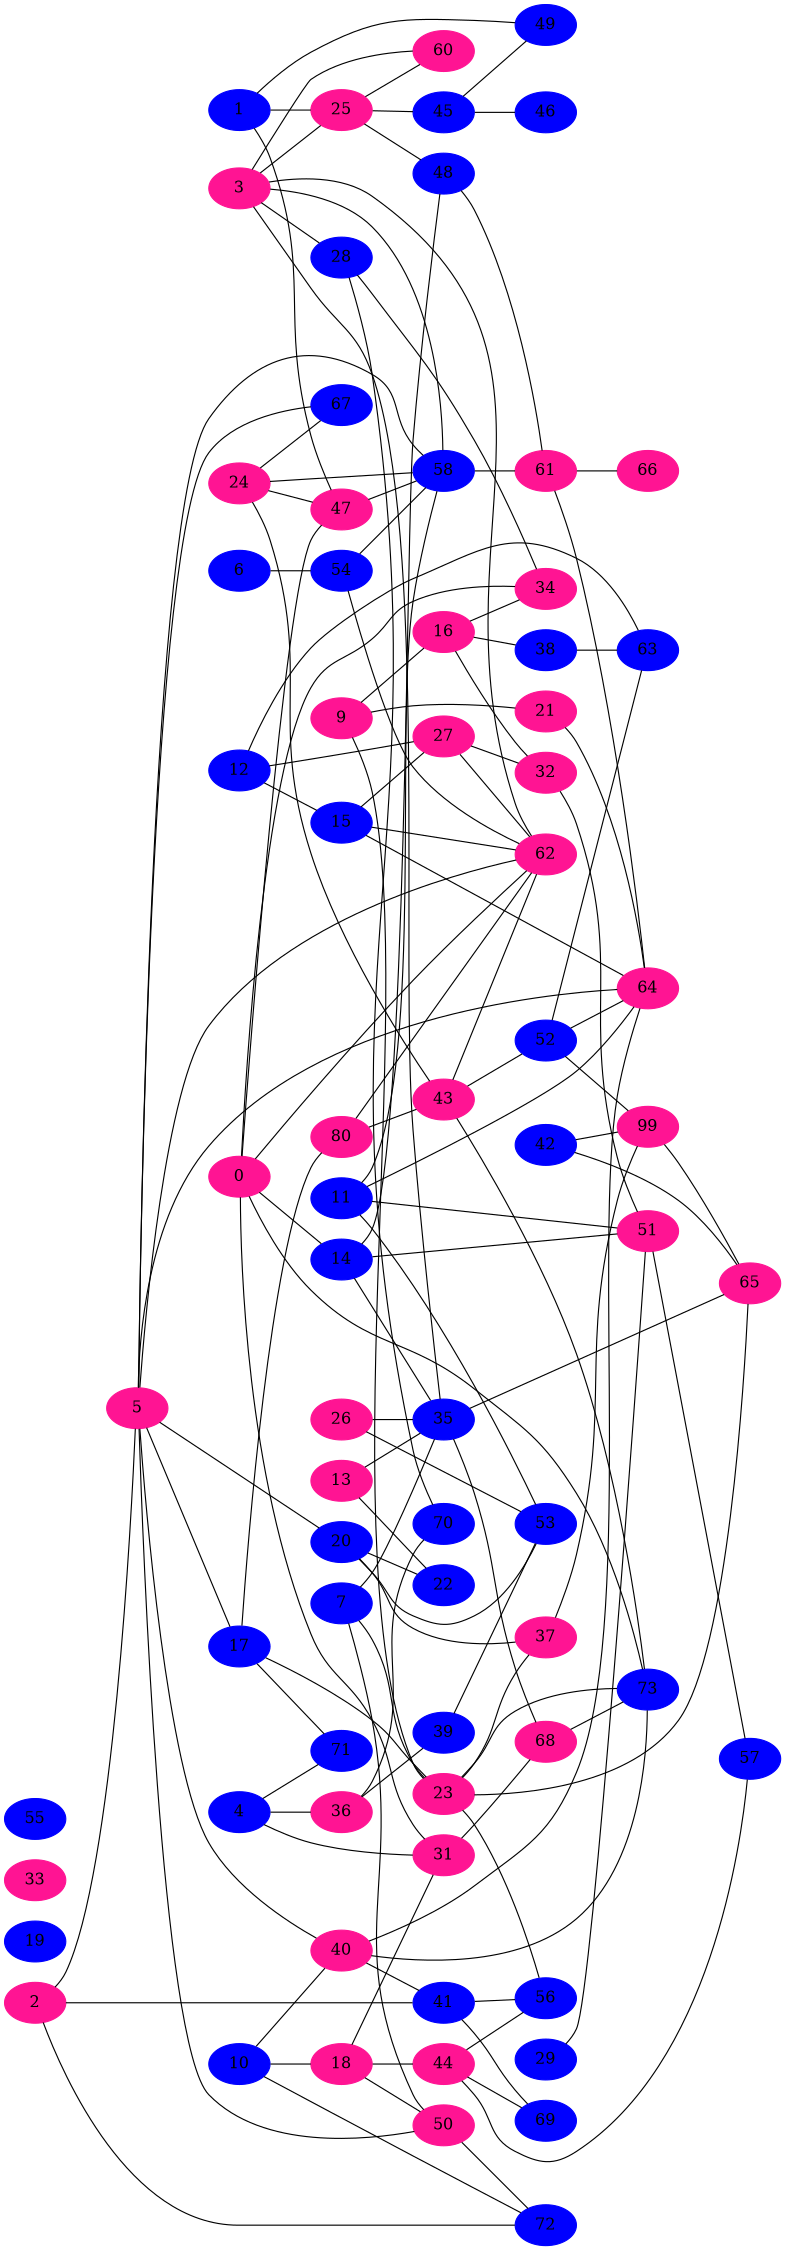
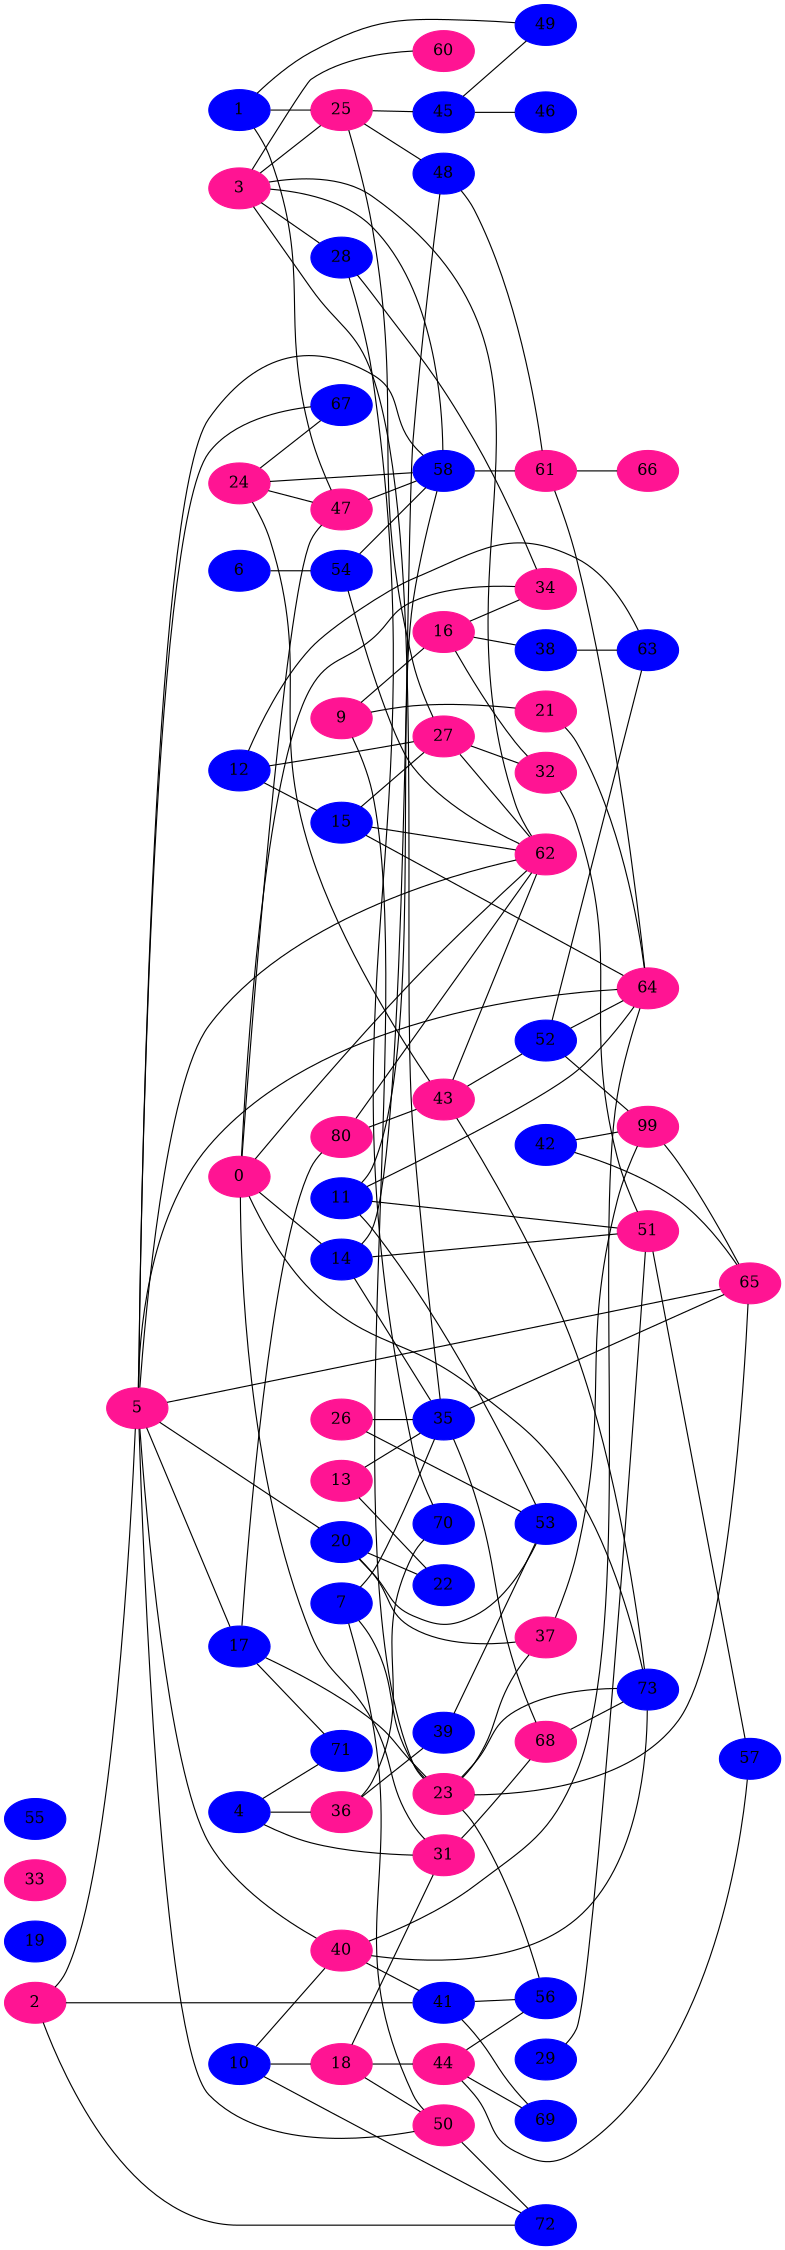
(393, 81) -> (387, 365)
none -> (458, 1343)
